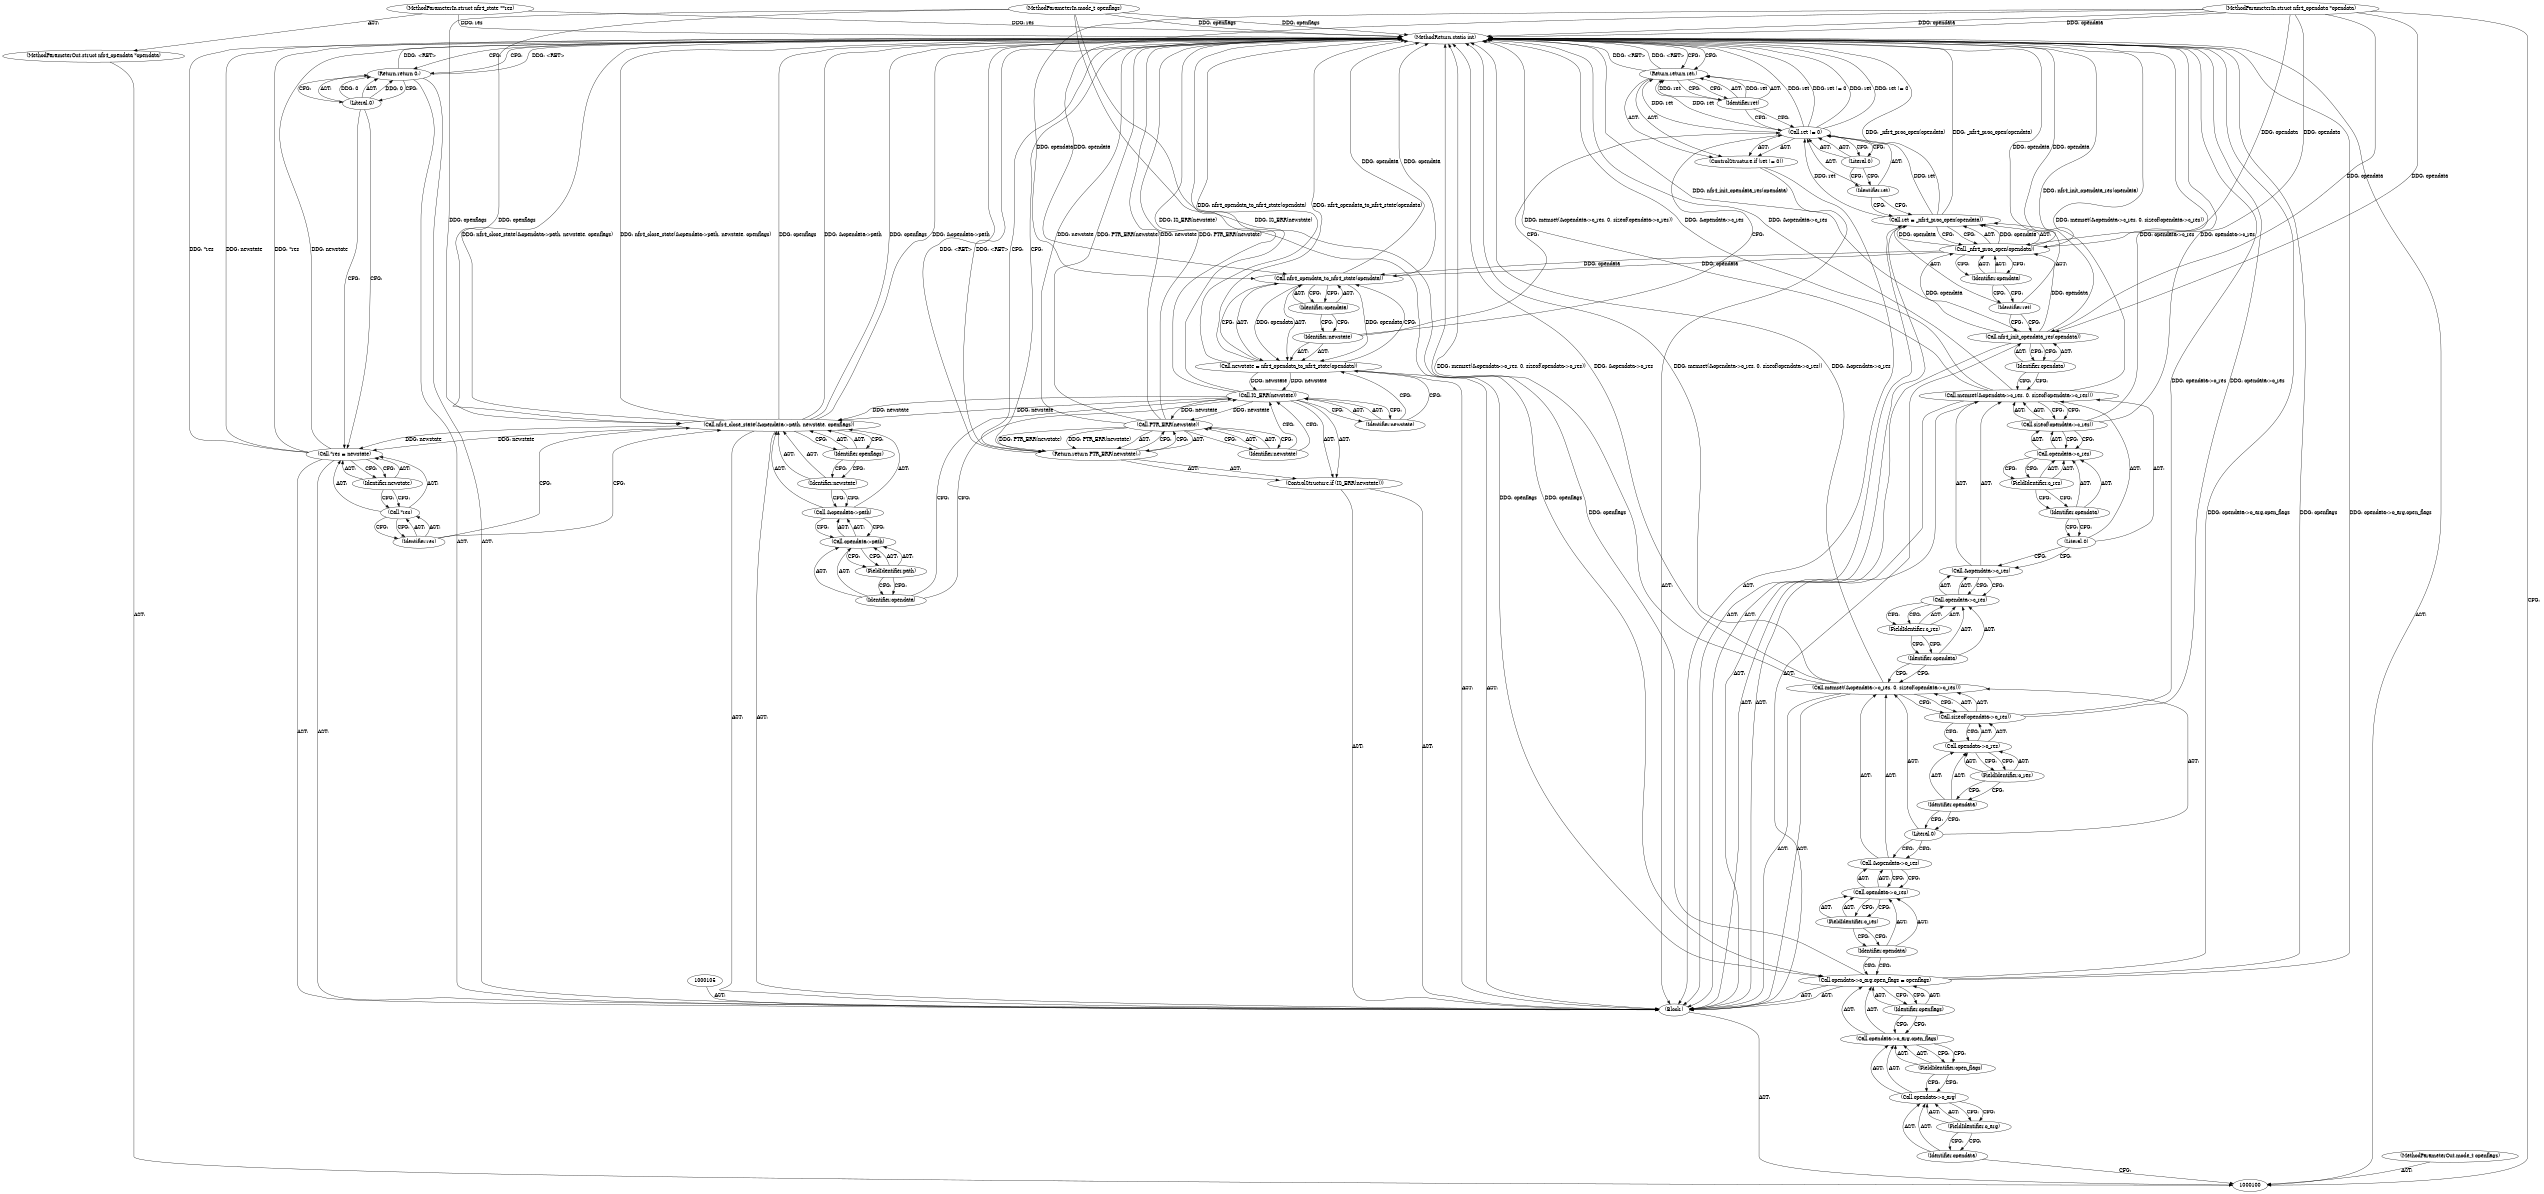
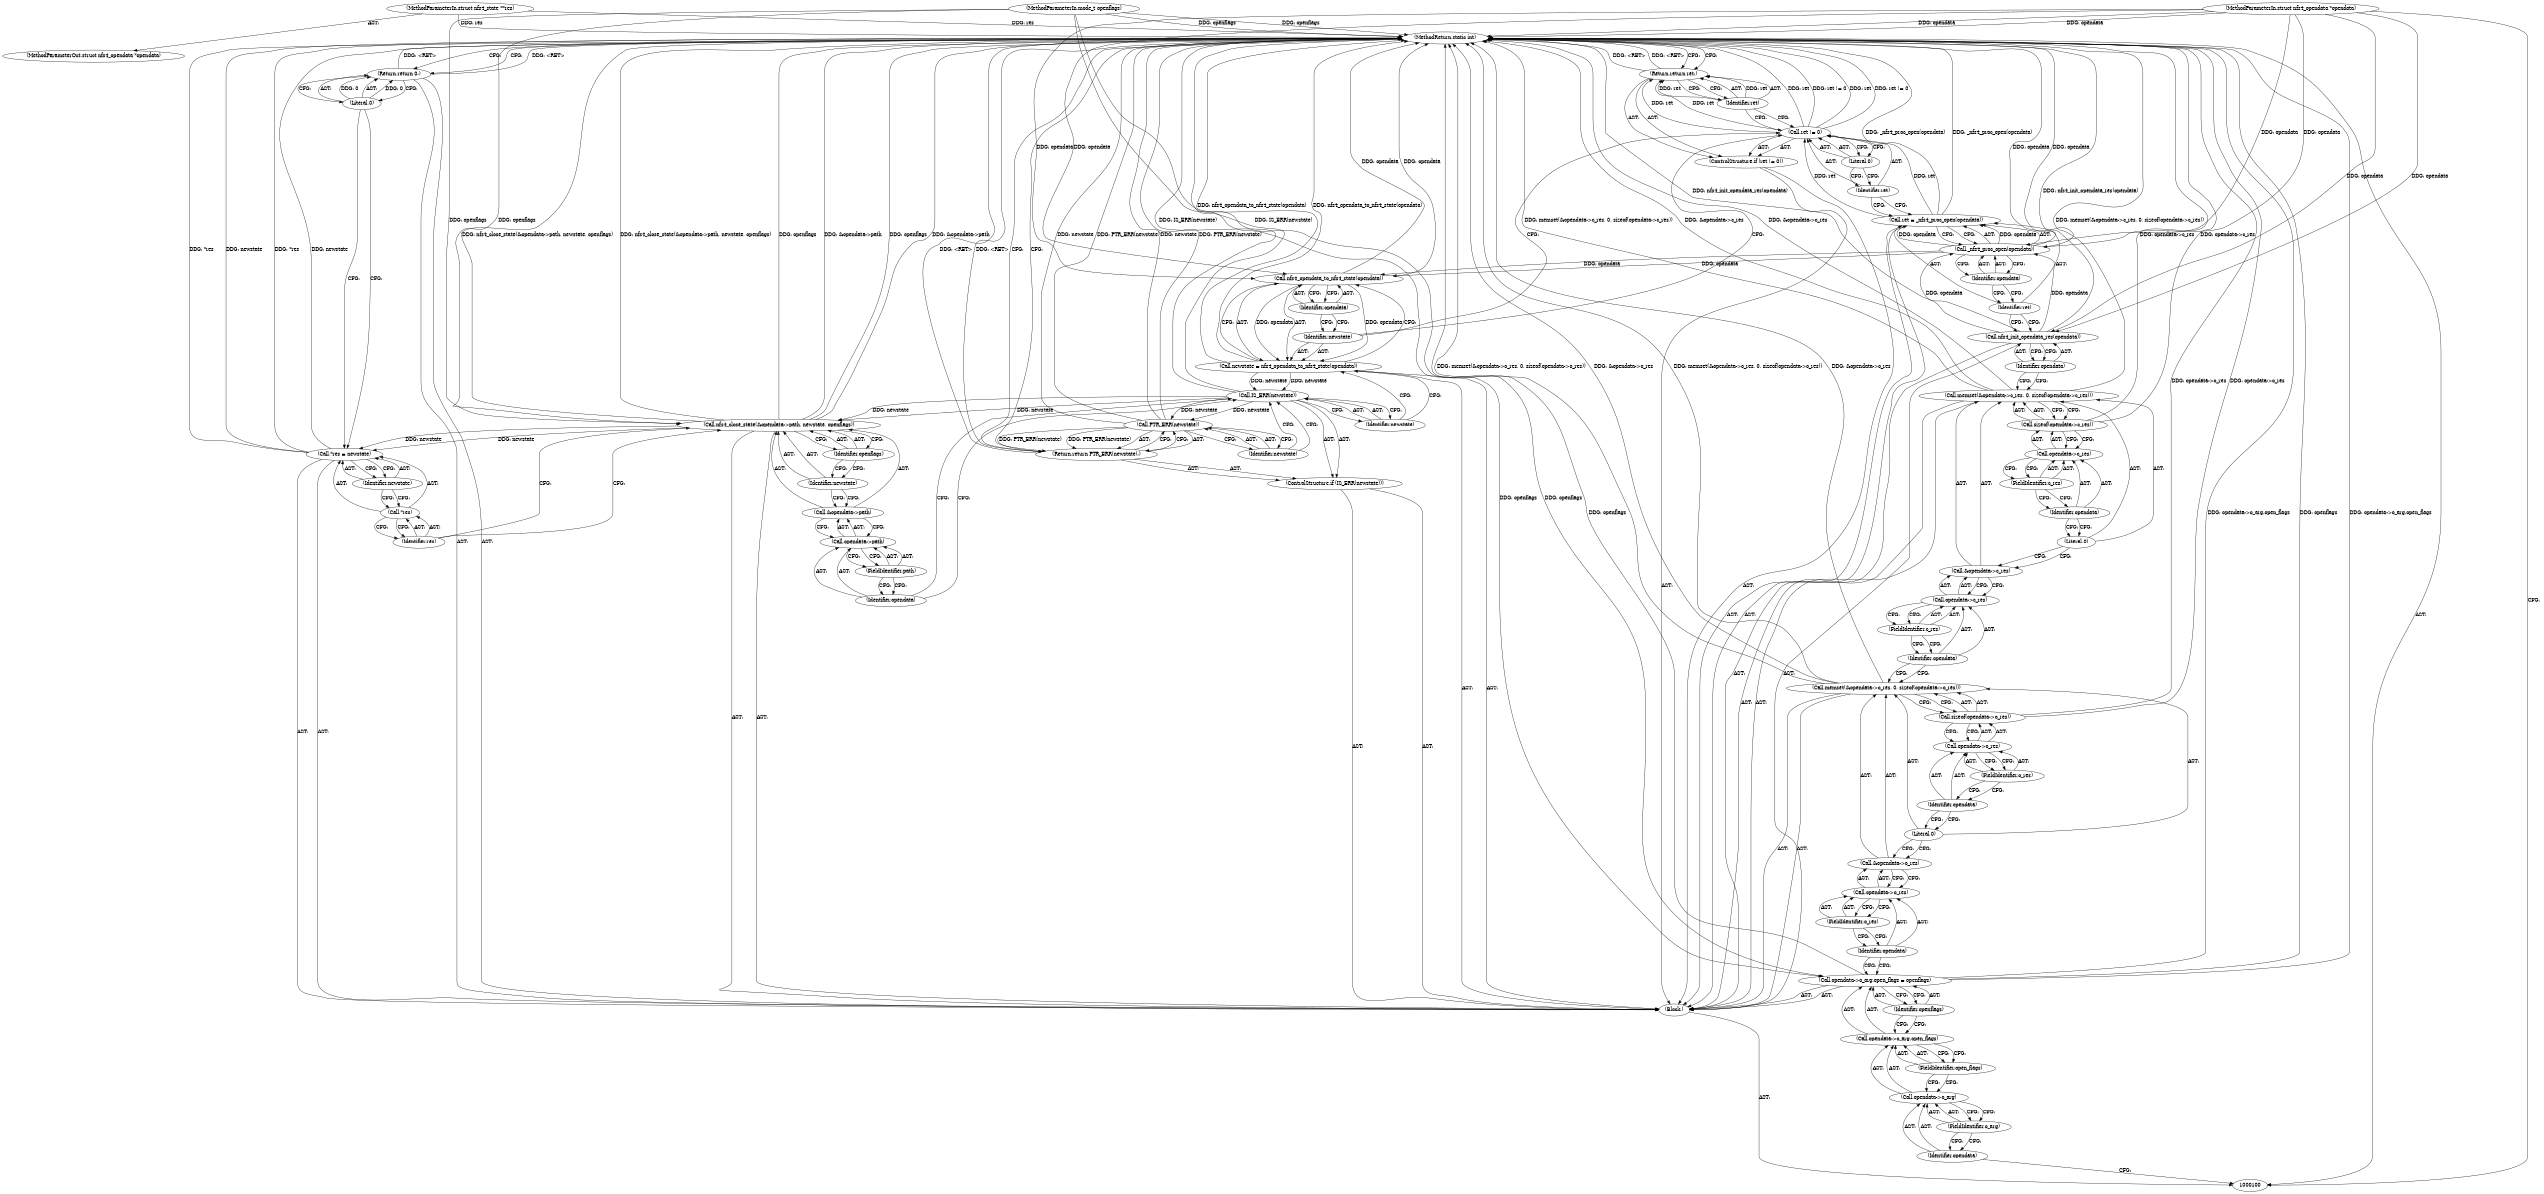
(705, 981) -> none
(2450, 1156) -> none
(628, 1176) -> none
